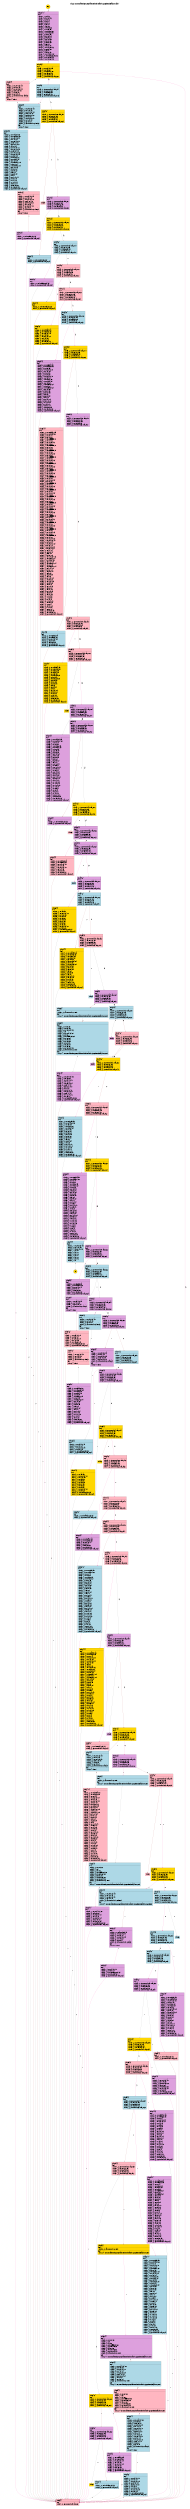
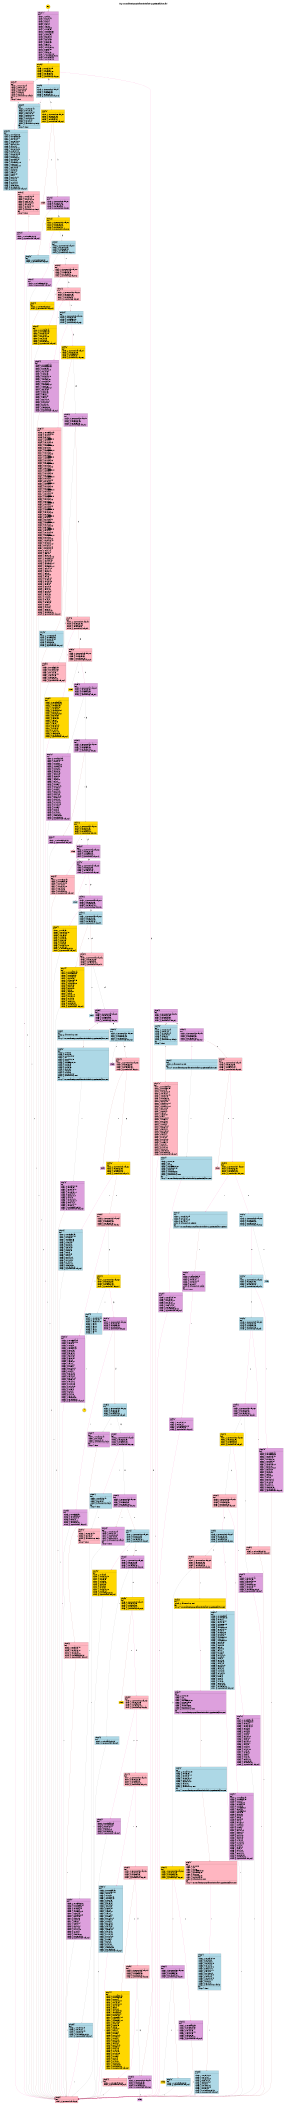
none -> (54, 672)
(121, 1687) -> (153, 1549)
(124, 1734) -> (166, 1016)
